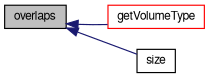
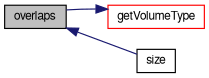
(93, 25) -> (81, 9)
